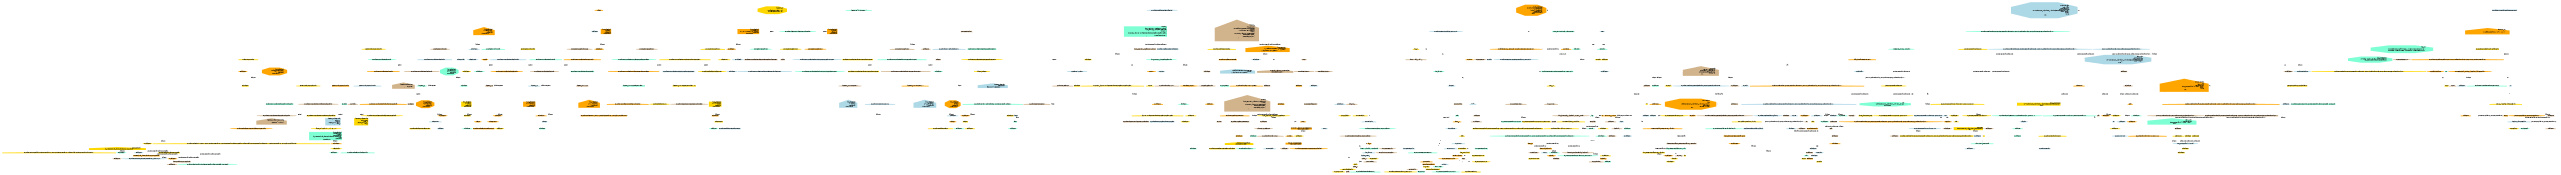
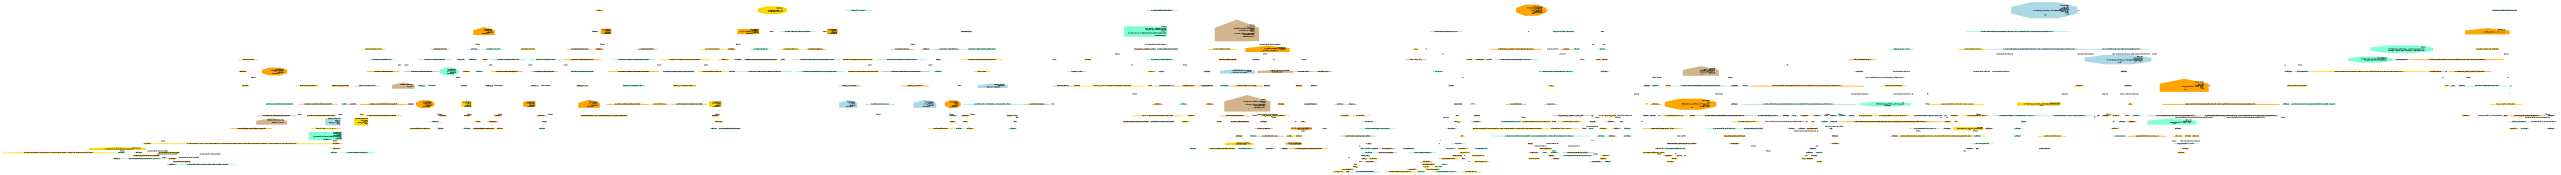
(416, 95) -> (405, 65)
none -> (1977, 149)
